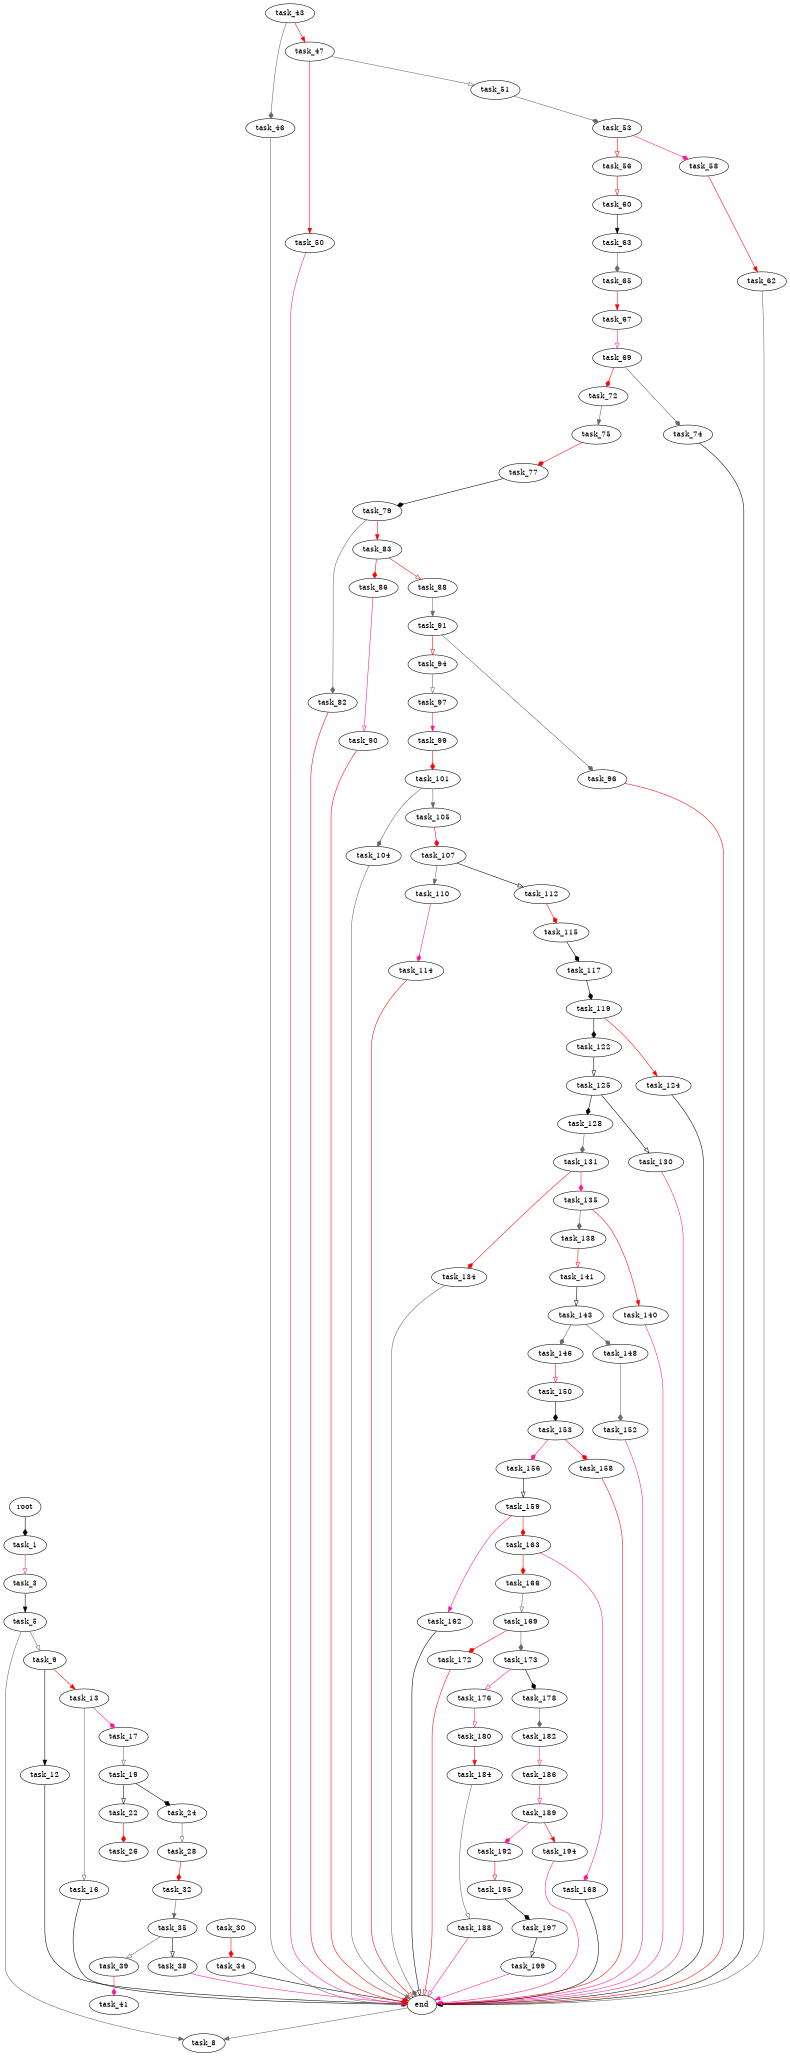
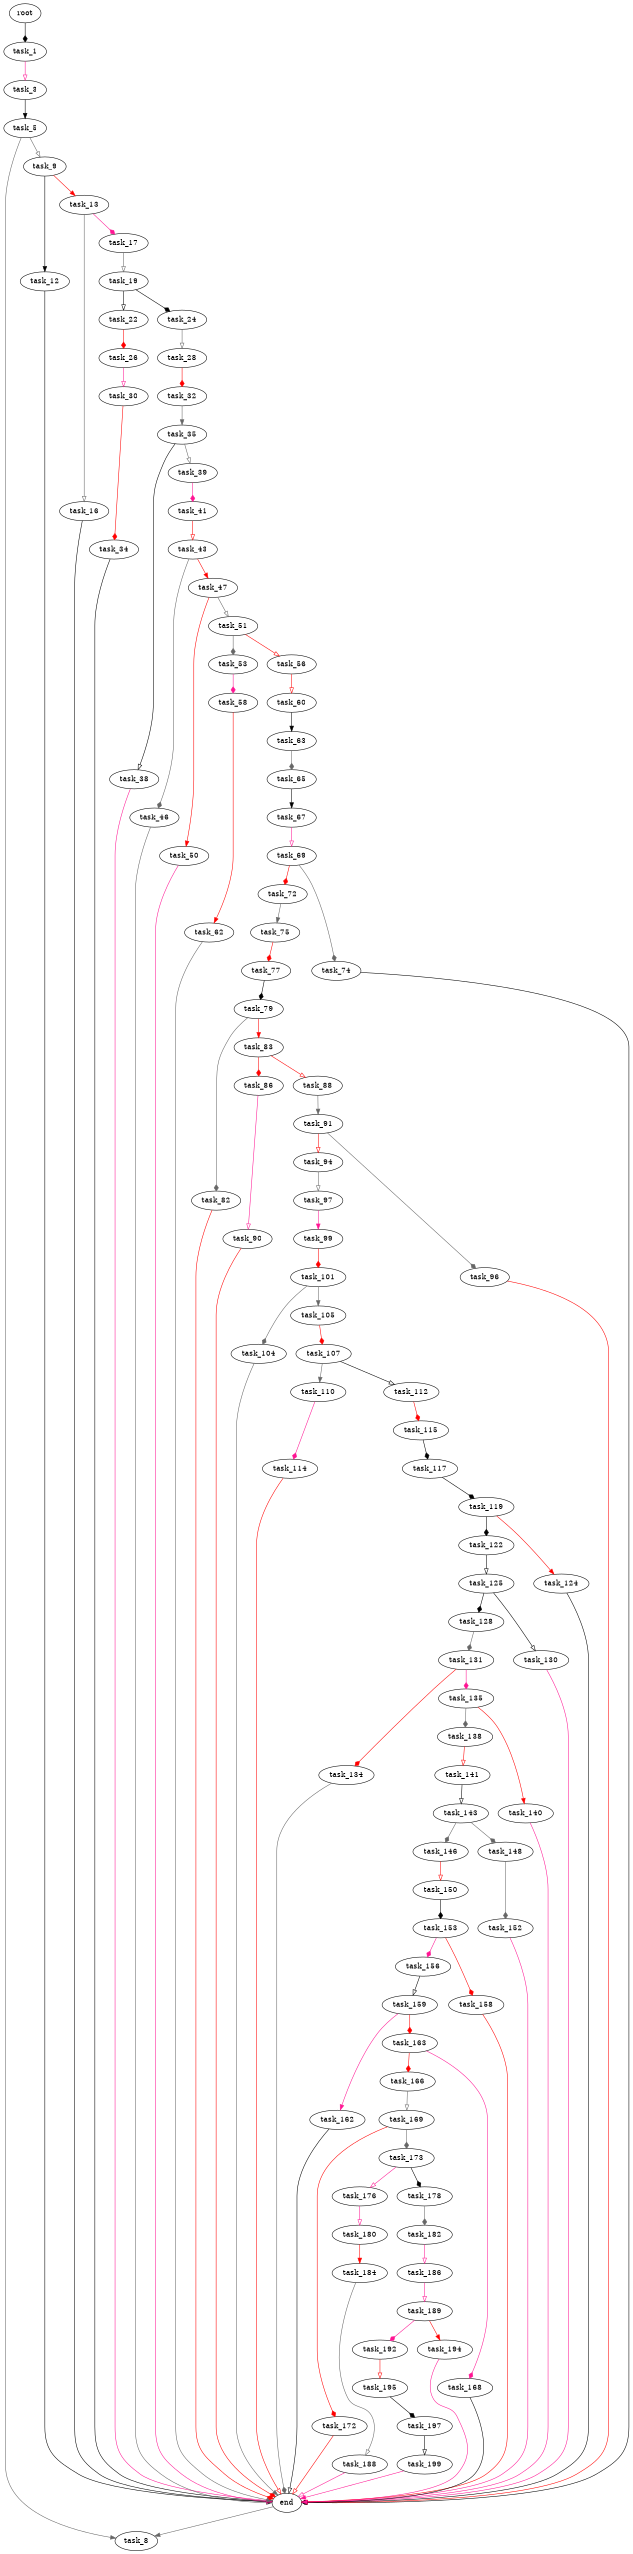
(617, 145) -> (260, 644)
(617, 298) -> (292, 796)
none -> (124, 375)
none -> (193, 528)
